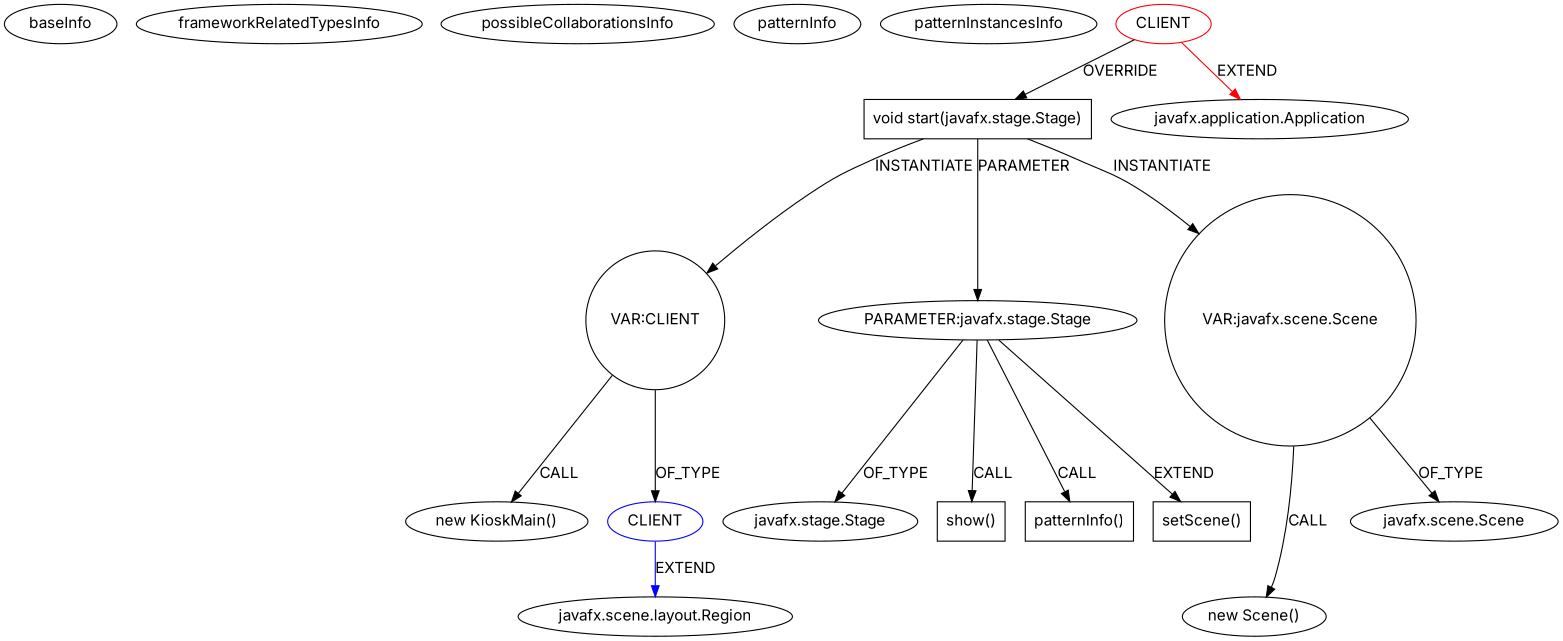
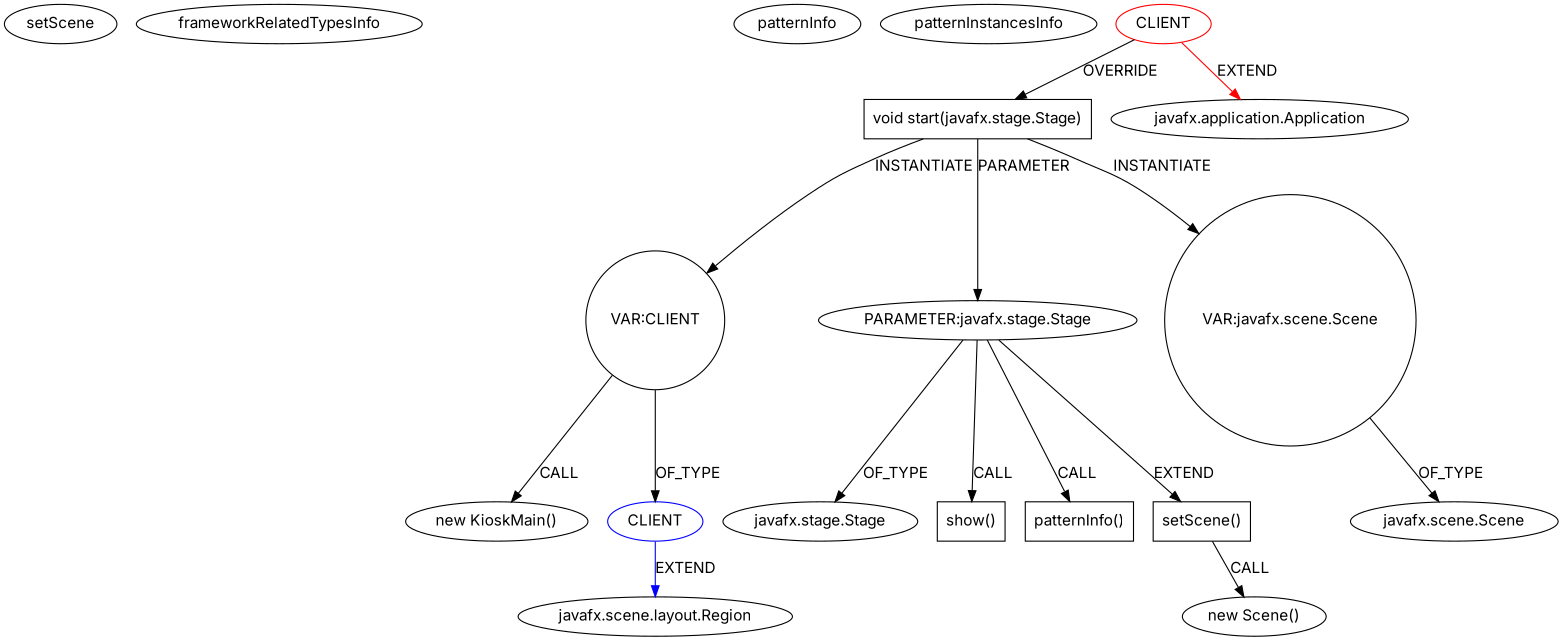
(61, 24) -> (61, 24)
(578, 24) -> none
(1287, 517) -> (1225, 564)
